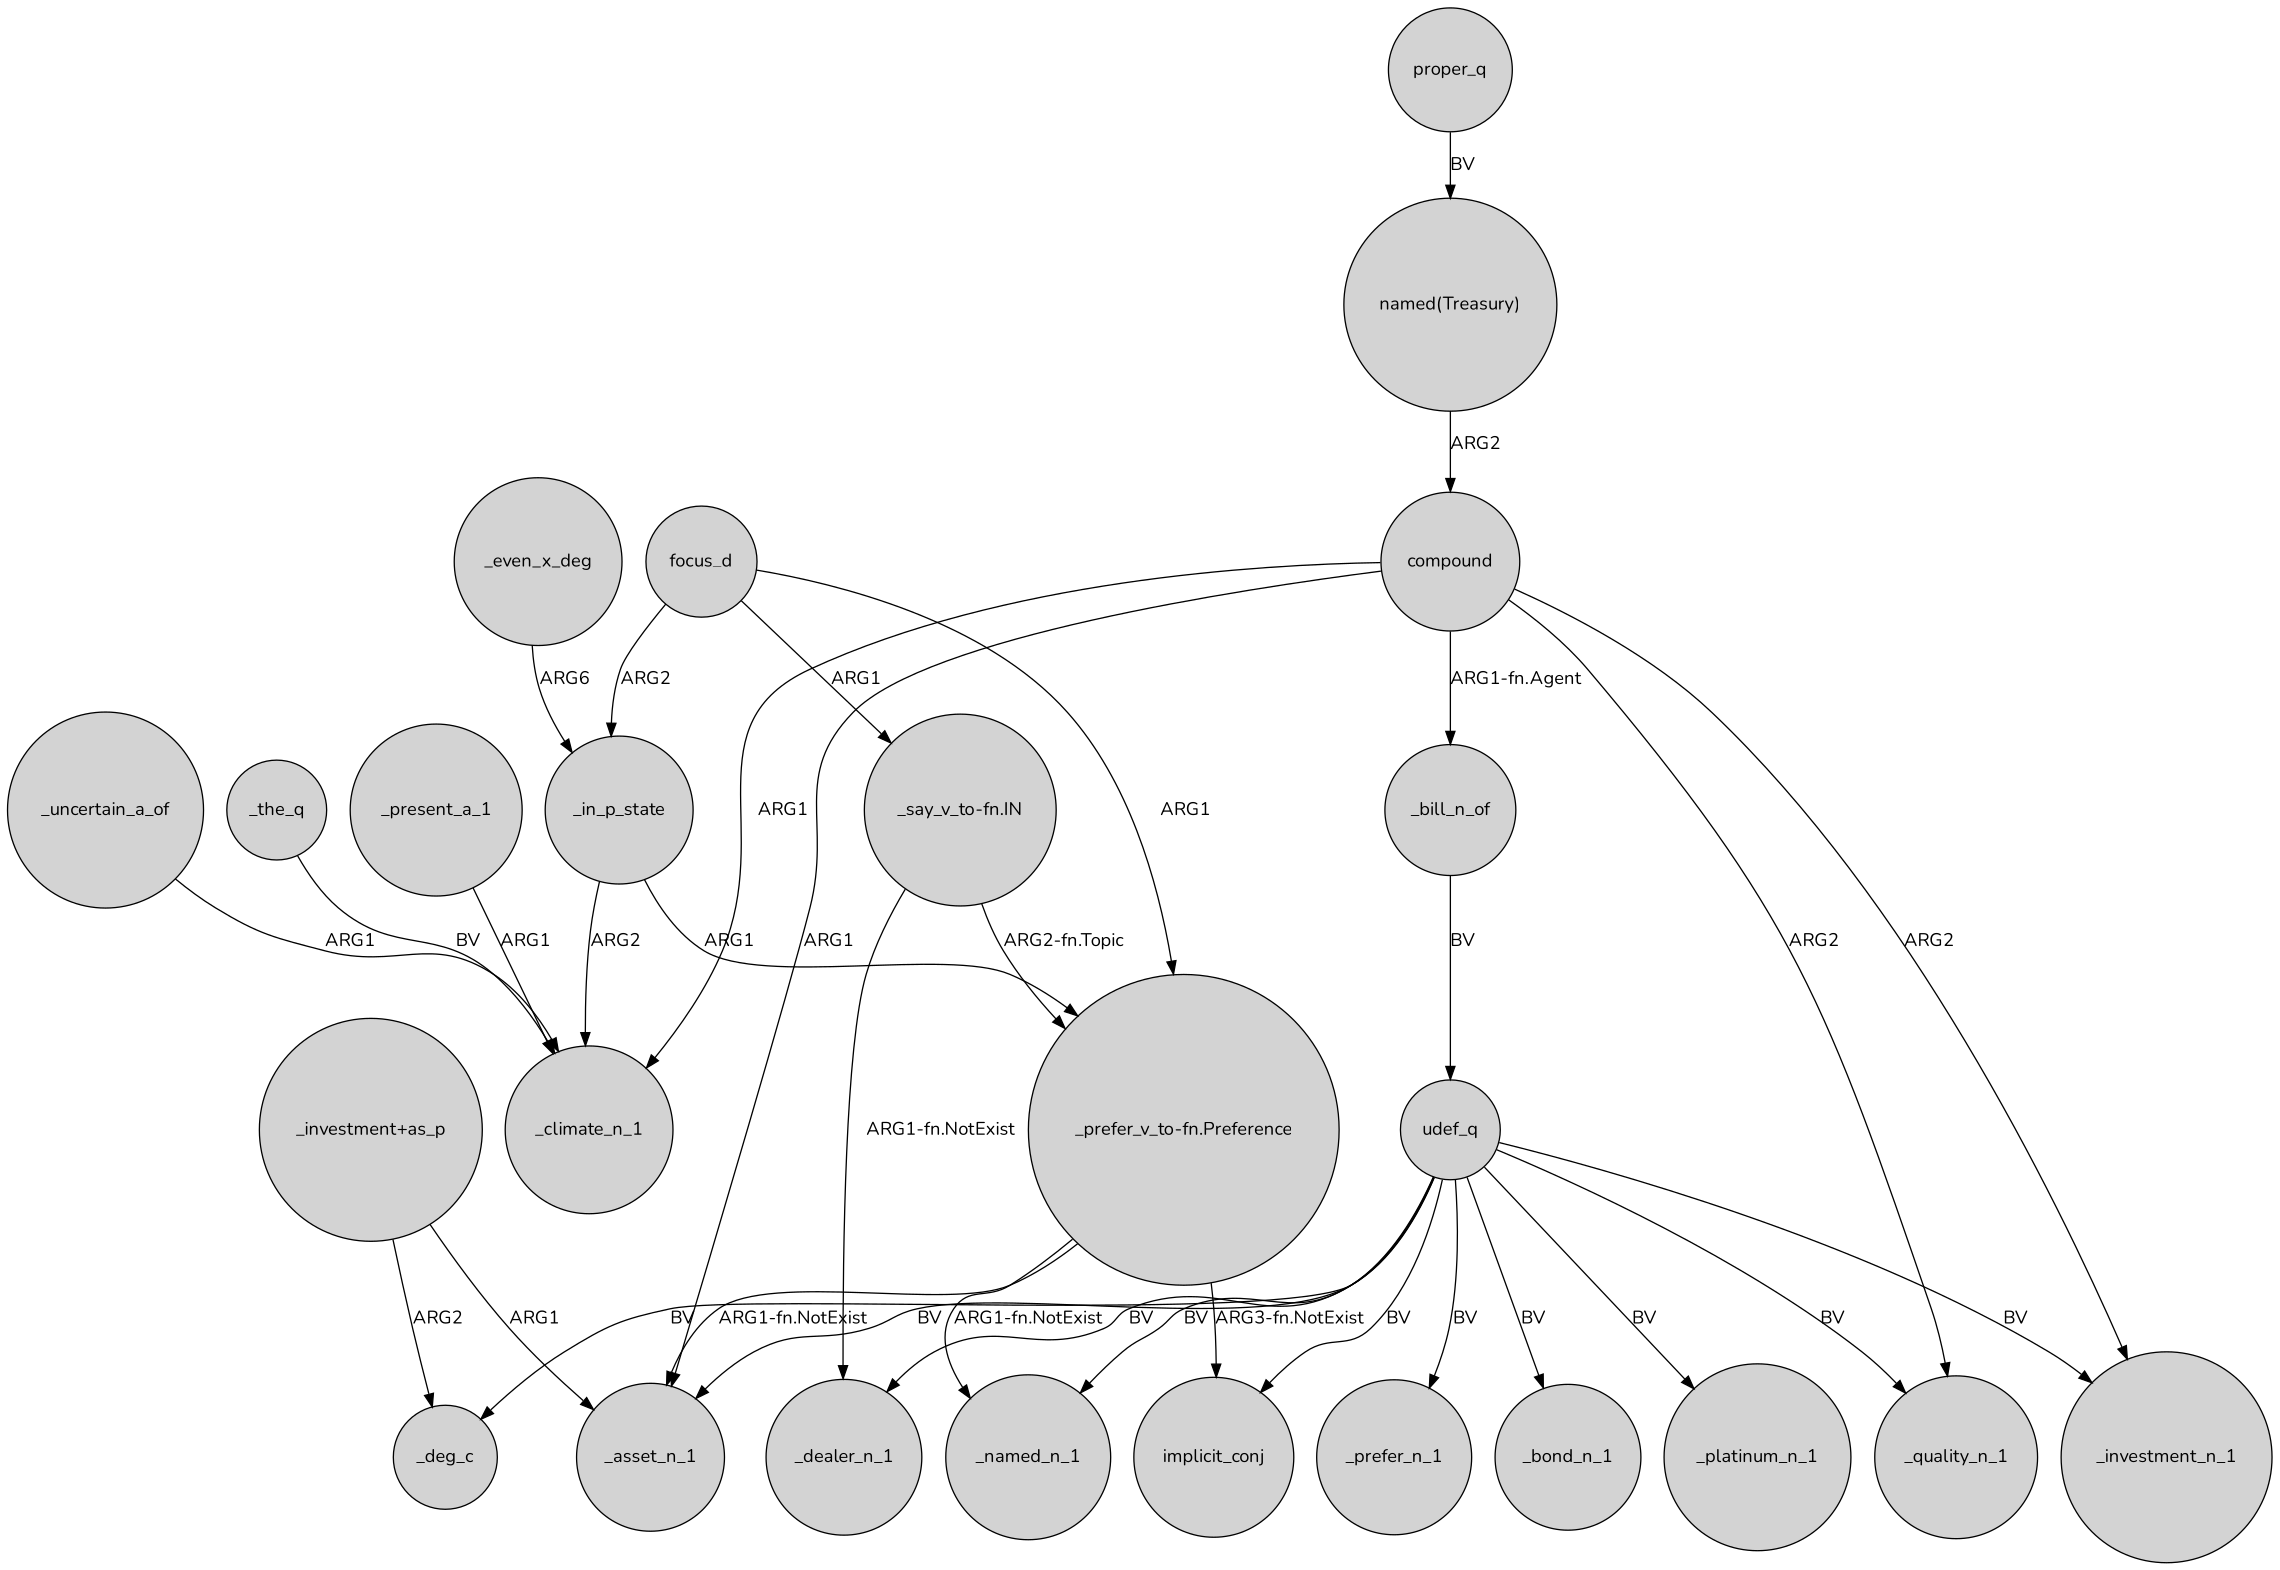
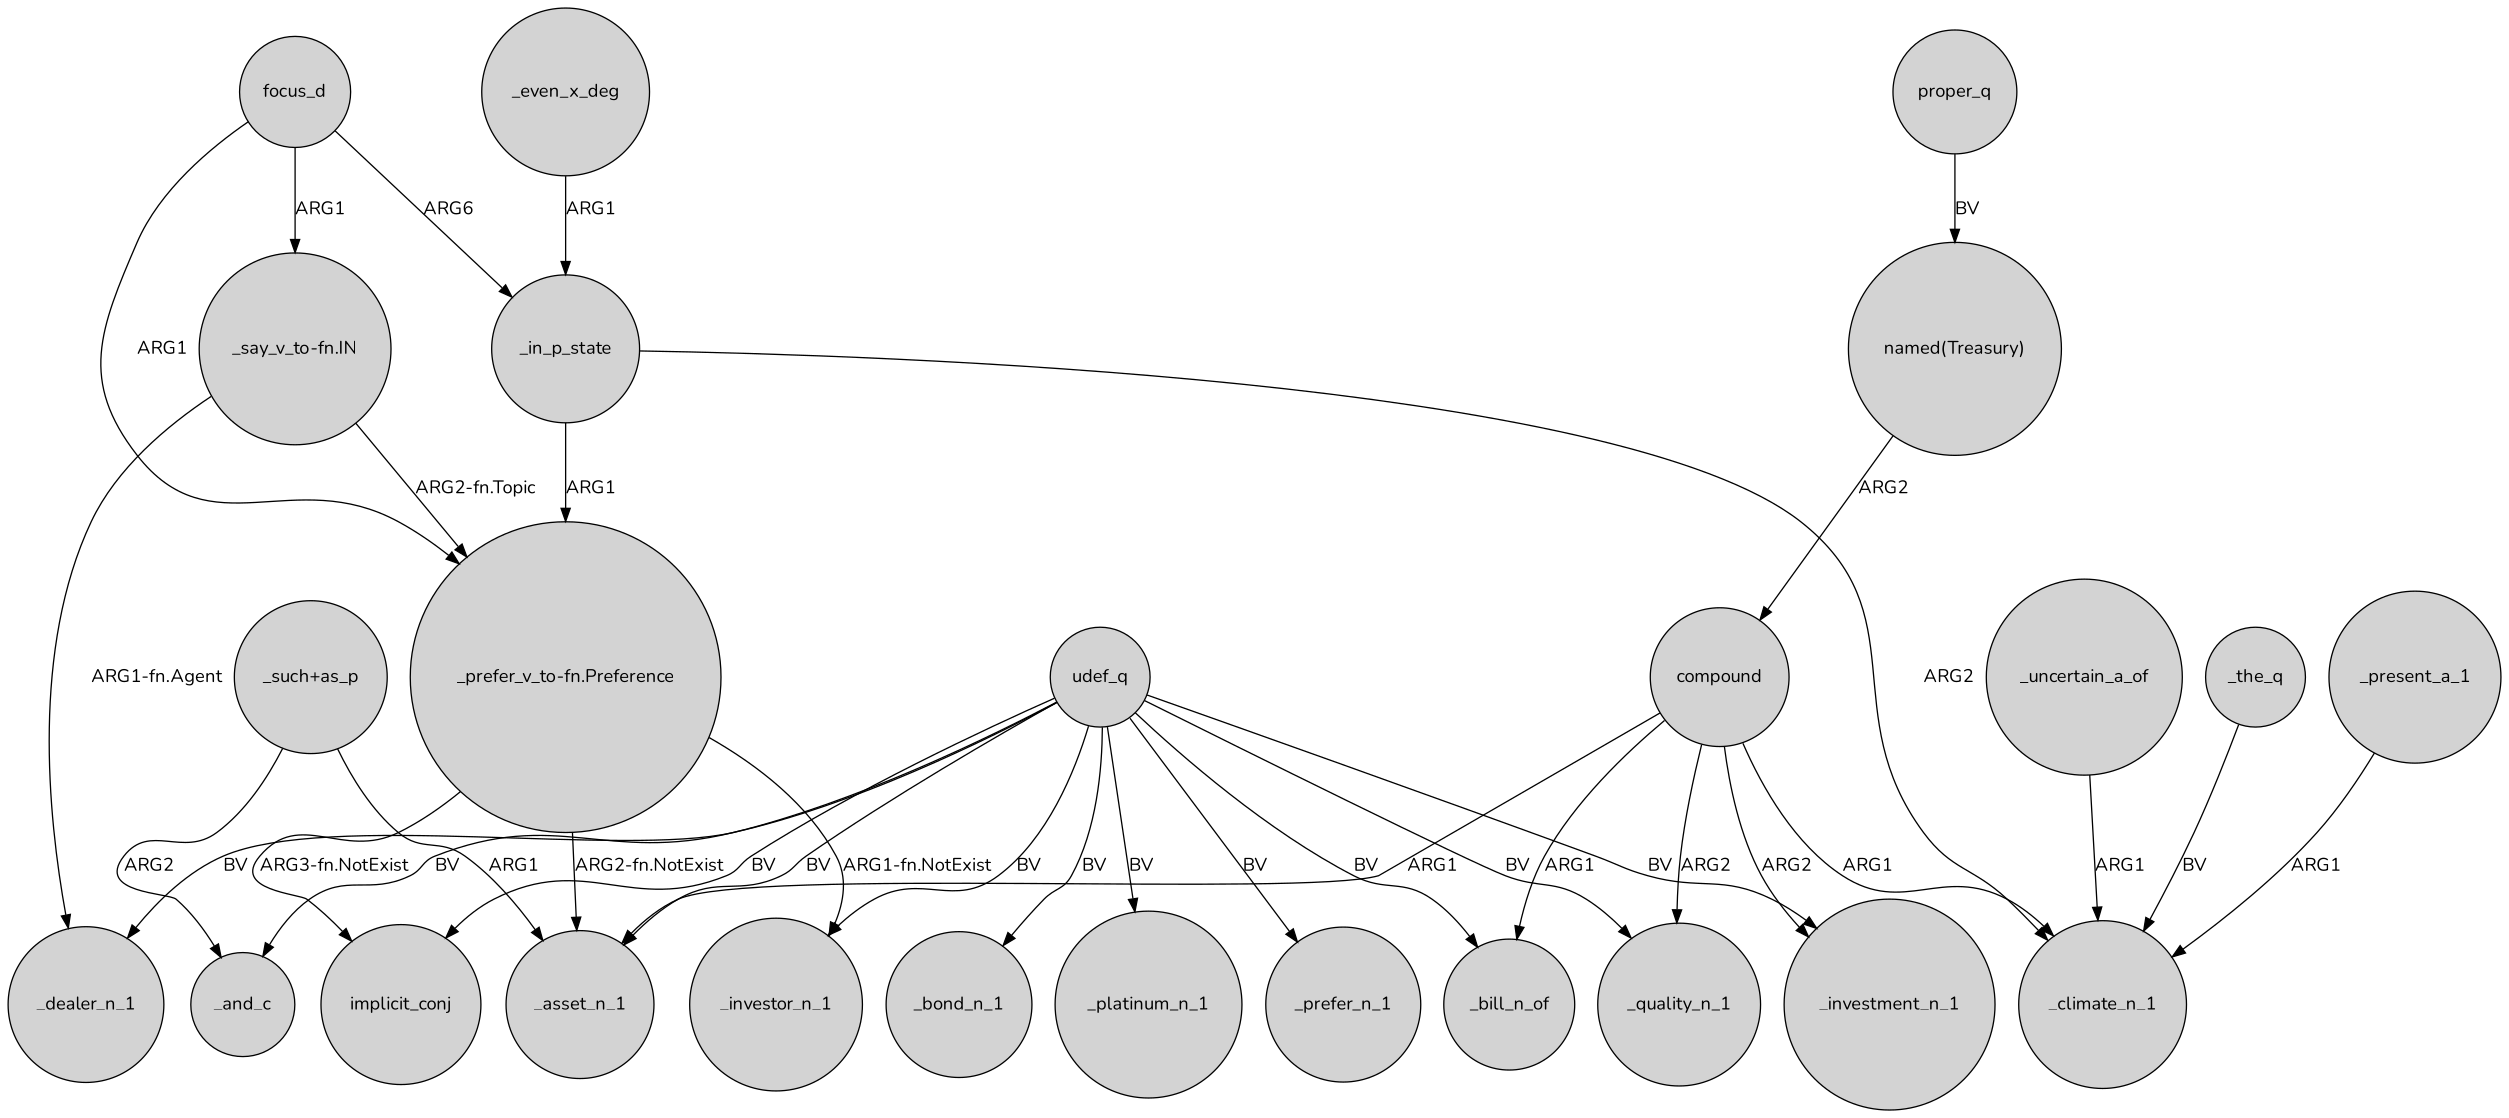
(565, 679) -> (591, 209)
(646, 679) -> (449, 209)
(1516, 679) -> (1570, 866)
(1450, 971) -> (1295, 841)
(371, 1130) -> (311, 677)
(941, 1130) -> (157, 677)
(794, 1319) -> (650, 866)
(445, 1457) -> (243, 1005)
(1028, 1457) -> (776, 1005)
